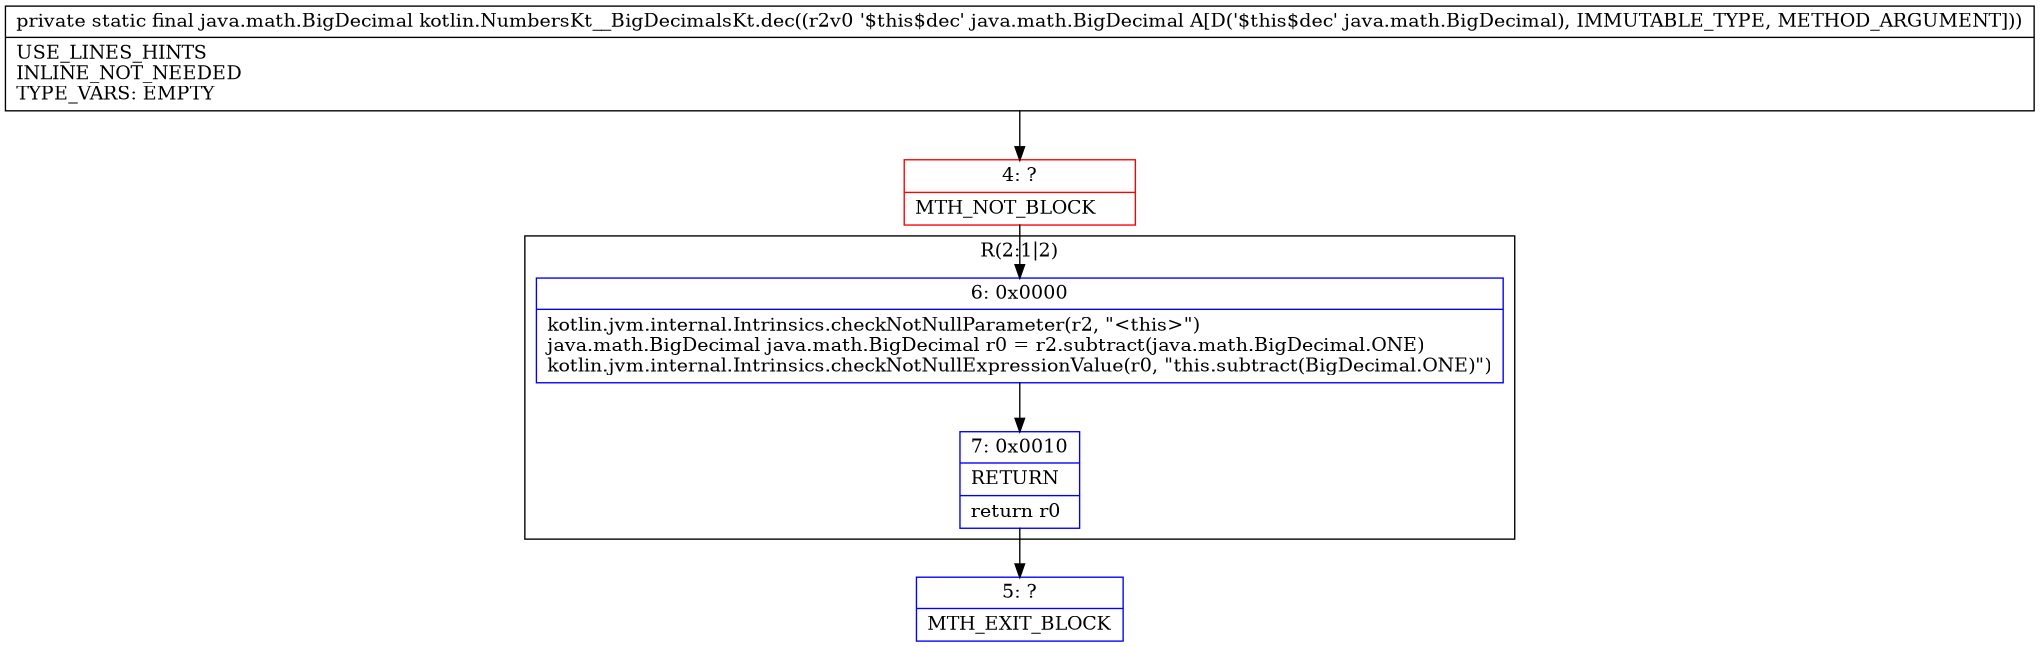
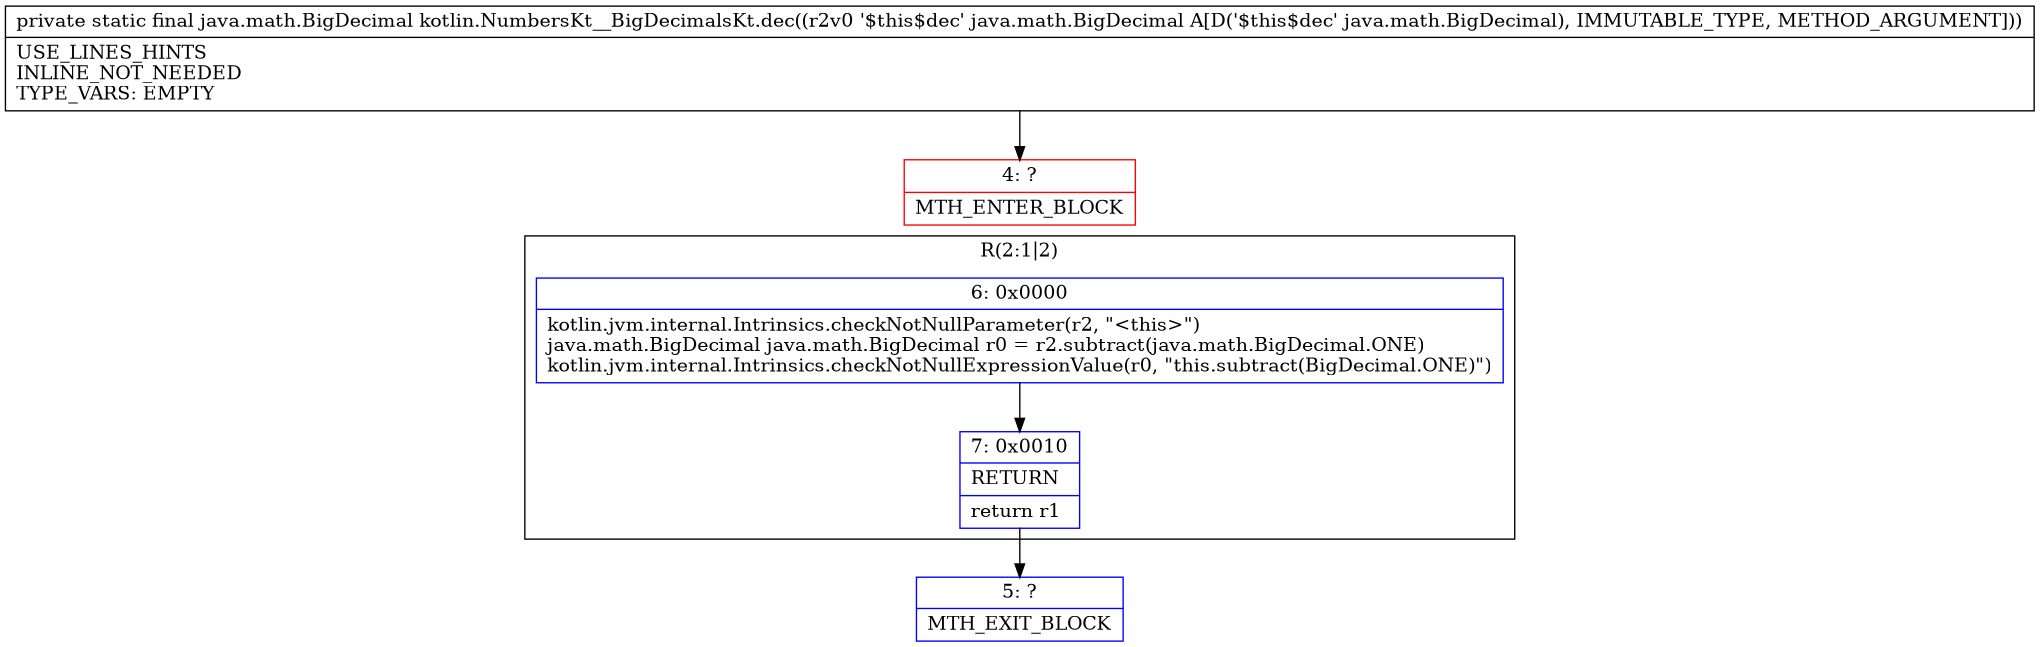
(1006, 208) -> (1020, 208)
(1020, 244) -> none
(1016, 511) -> (1016, 511)
